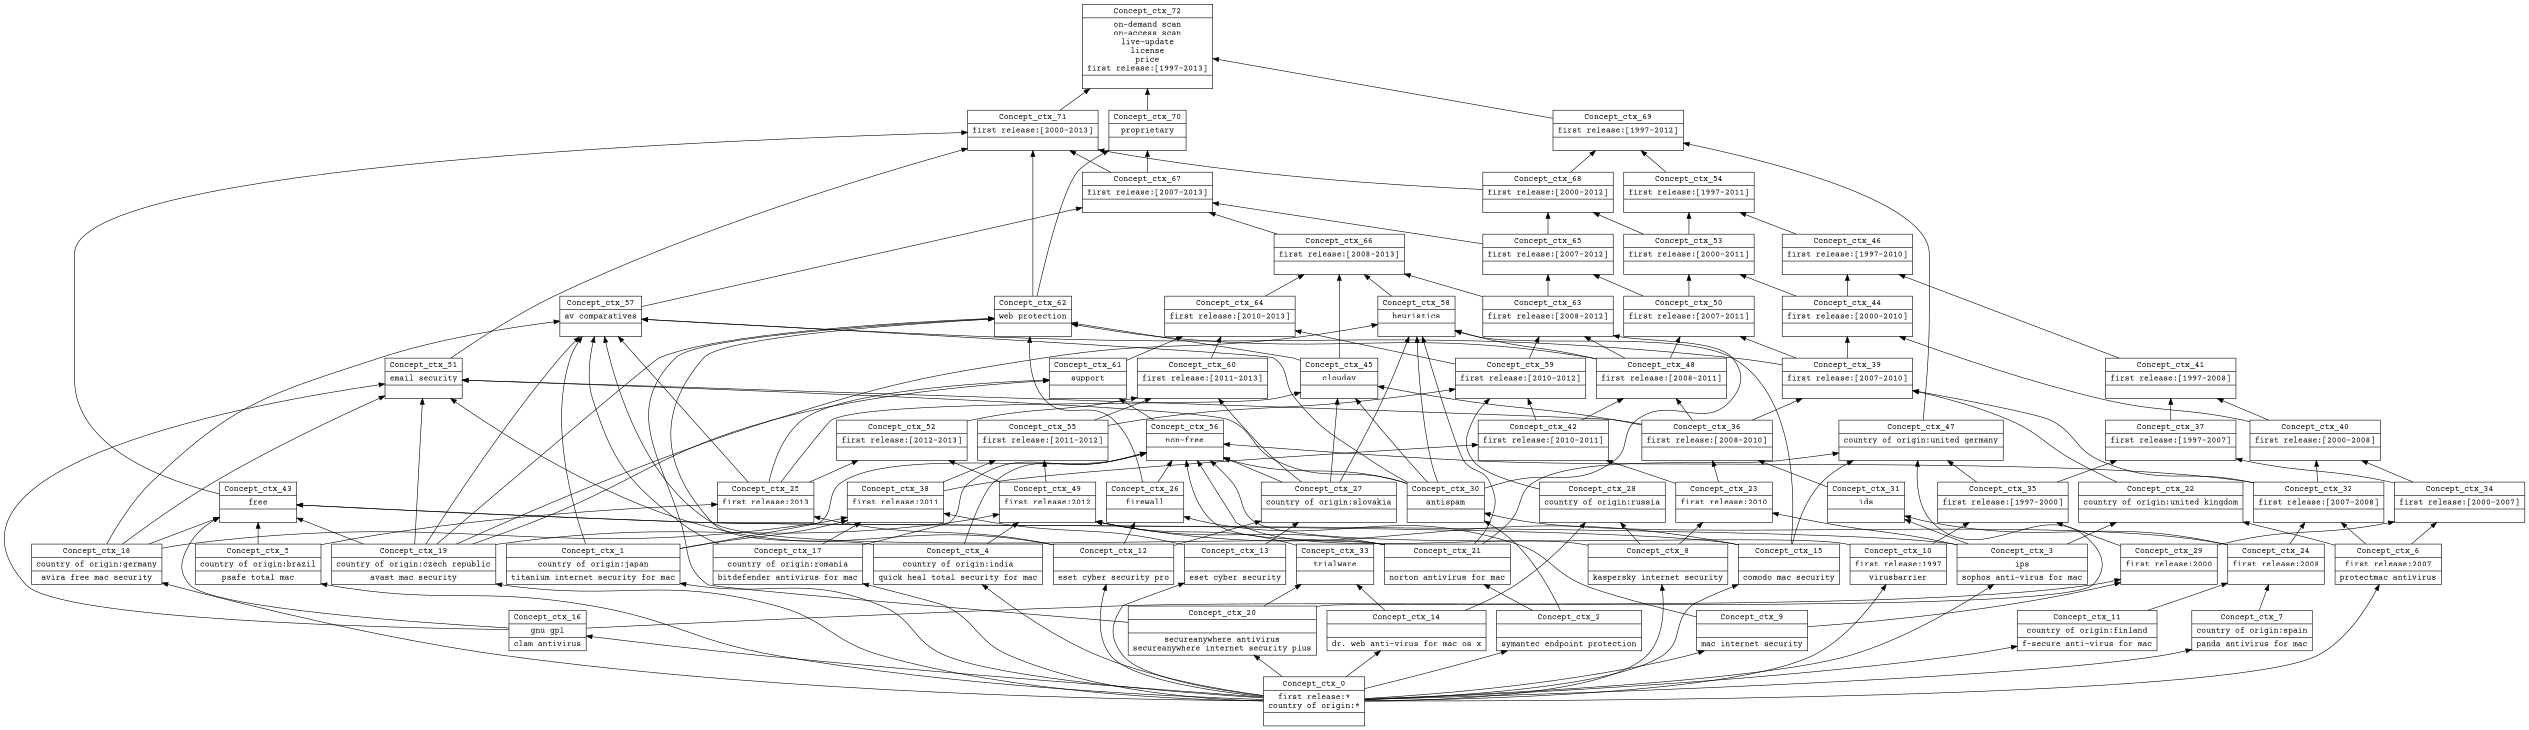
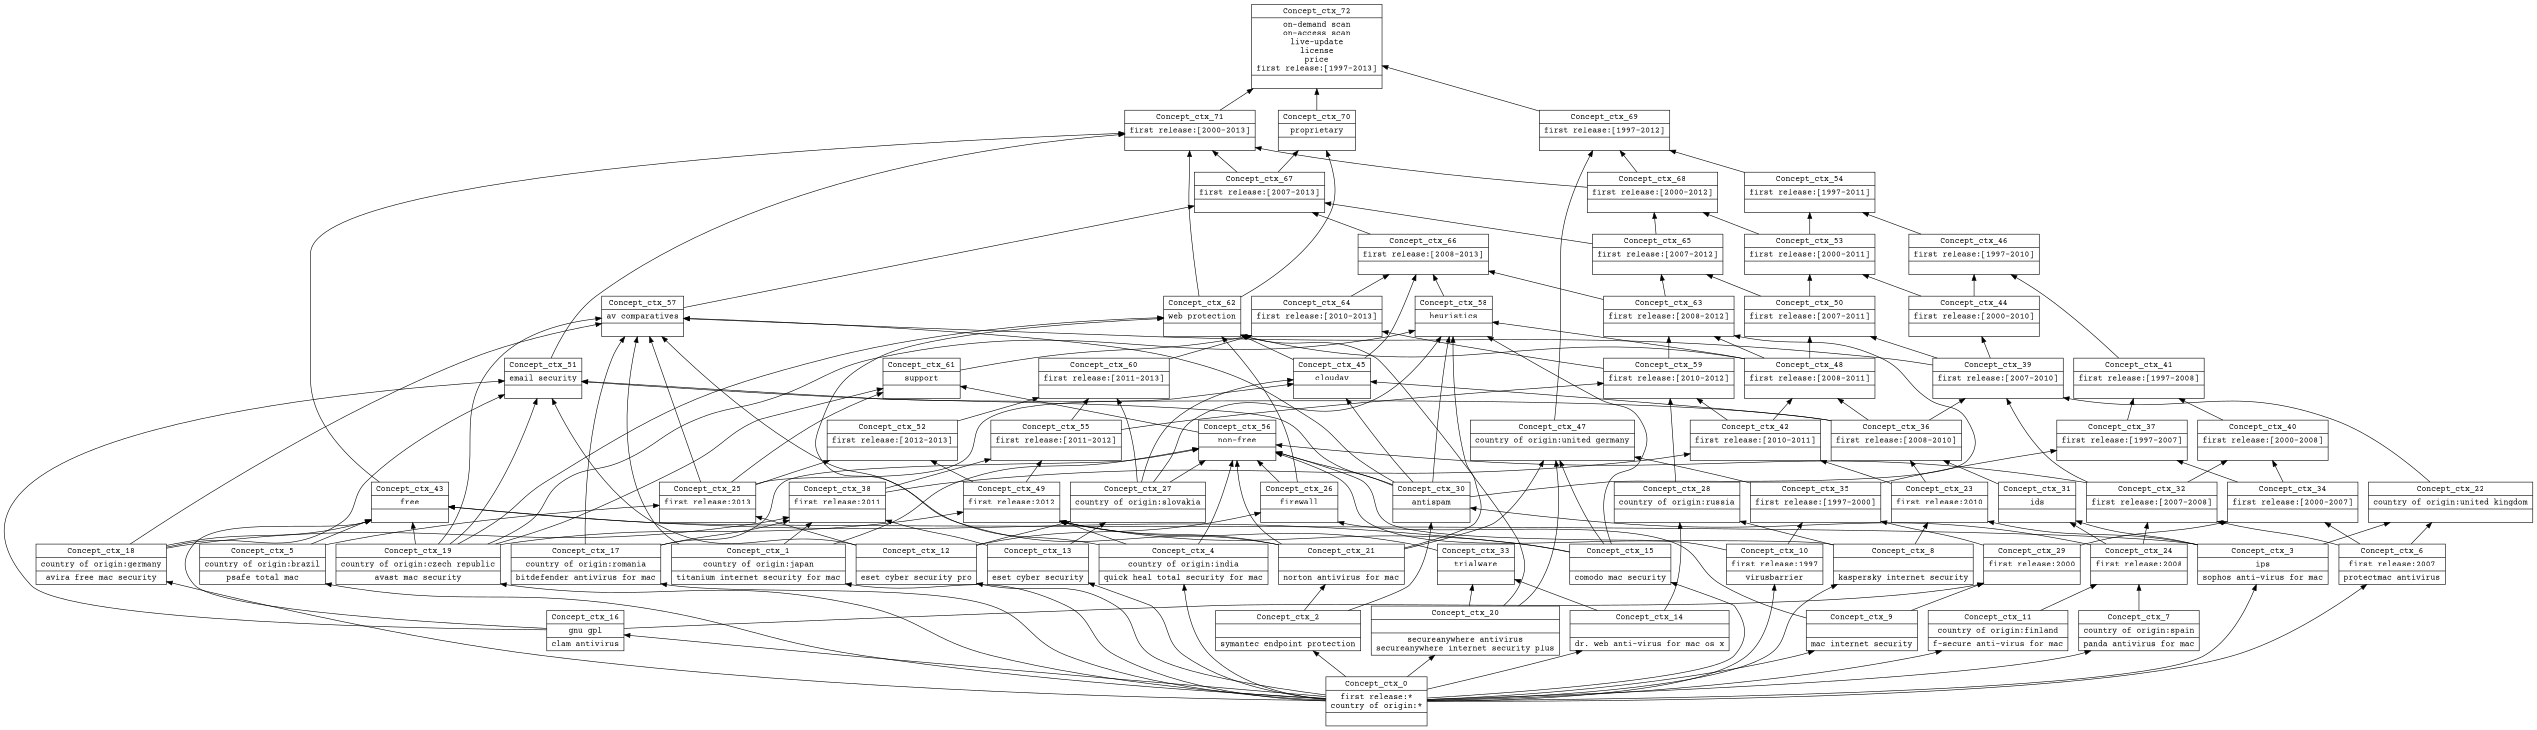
(2075, 392) -> none
